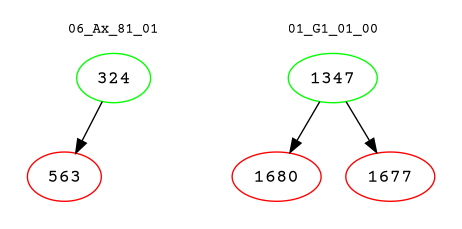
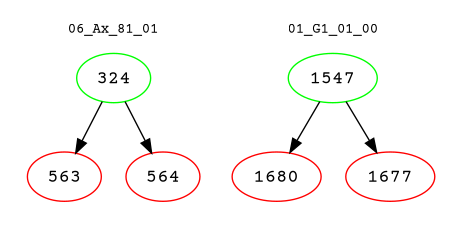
(333, 78) -> (333, 78)
none -> (163, 177)
